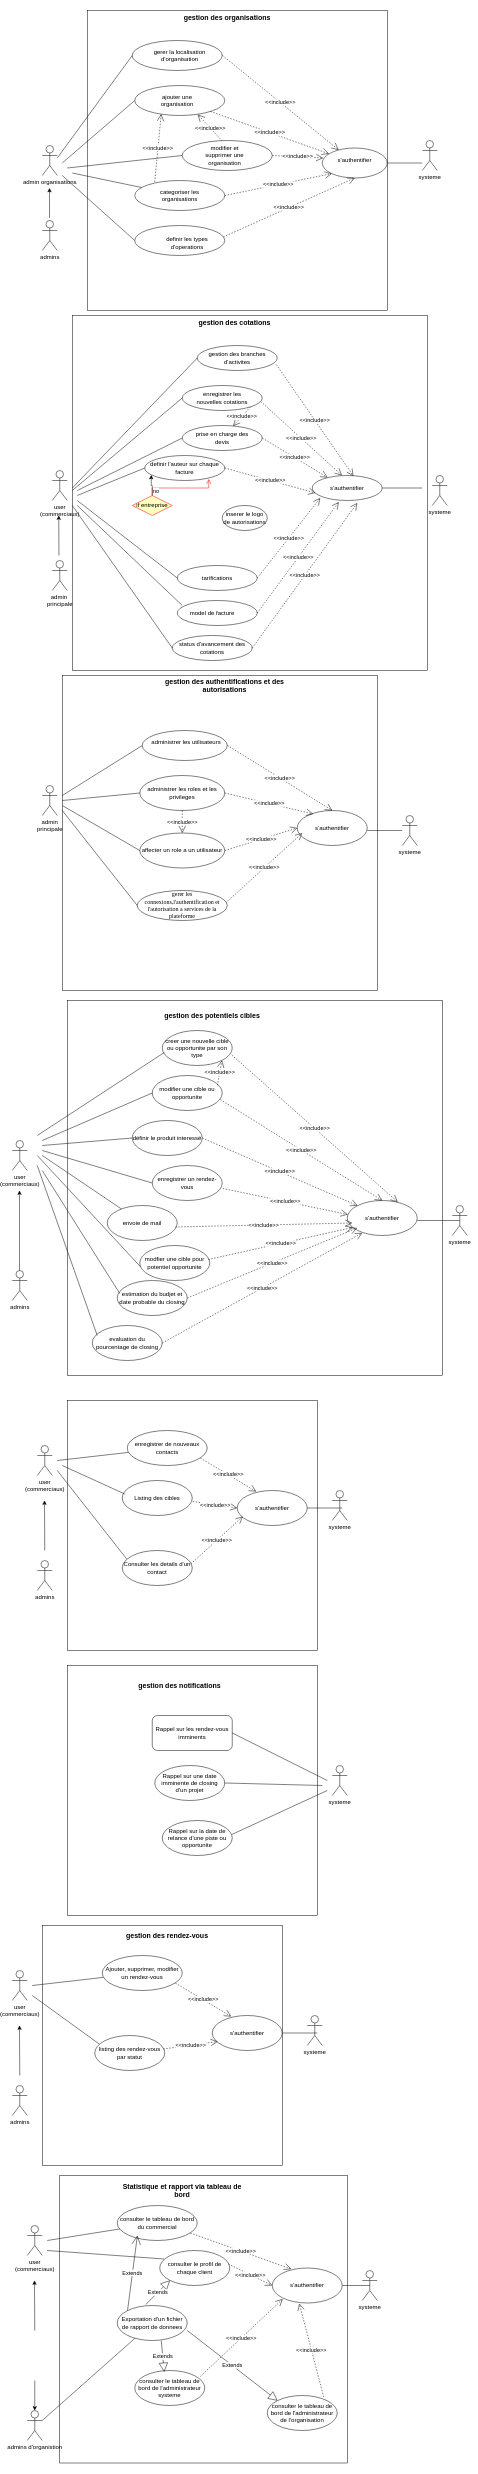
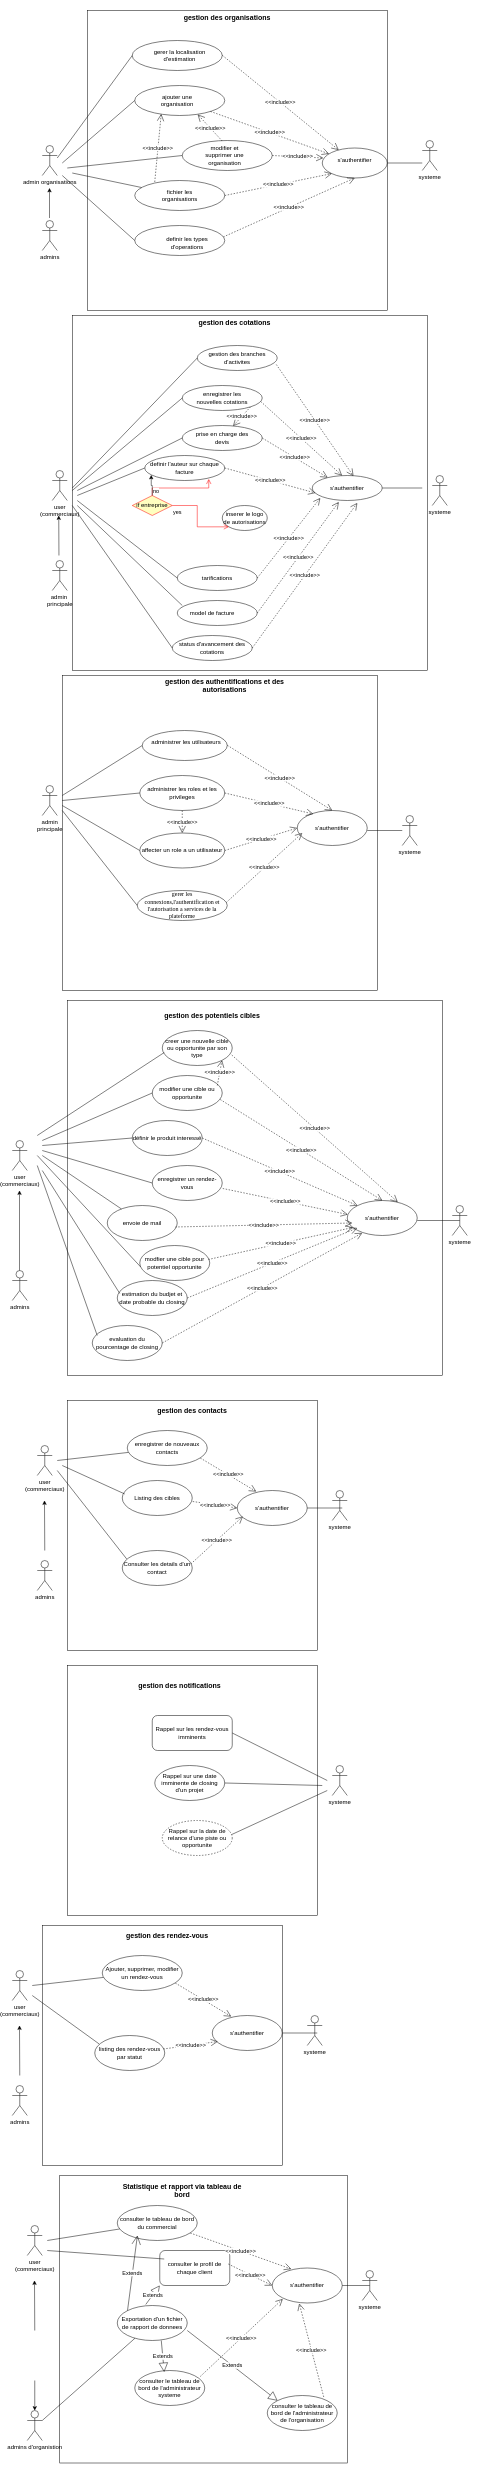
(180, 55) -> (180, 55)
(180, 195) -> (180, 195)
none -> (197, 518)
none -> (192, 1410)
(197, 1838) -> (197, 1838)
(195, 2268) -> (195, 2268)
